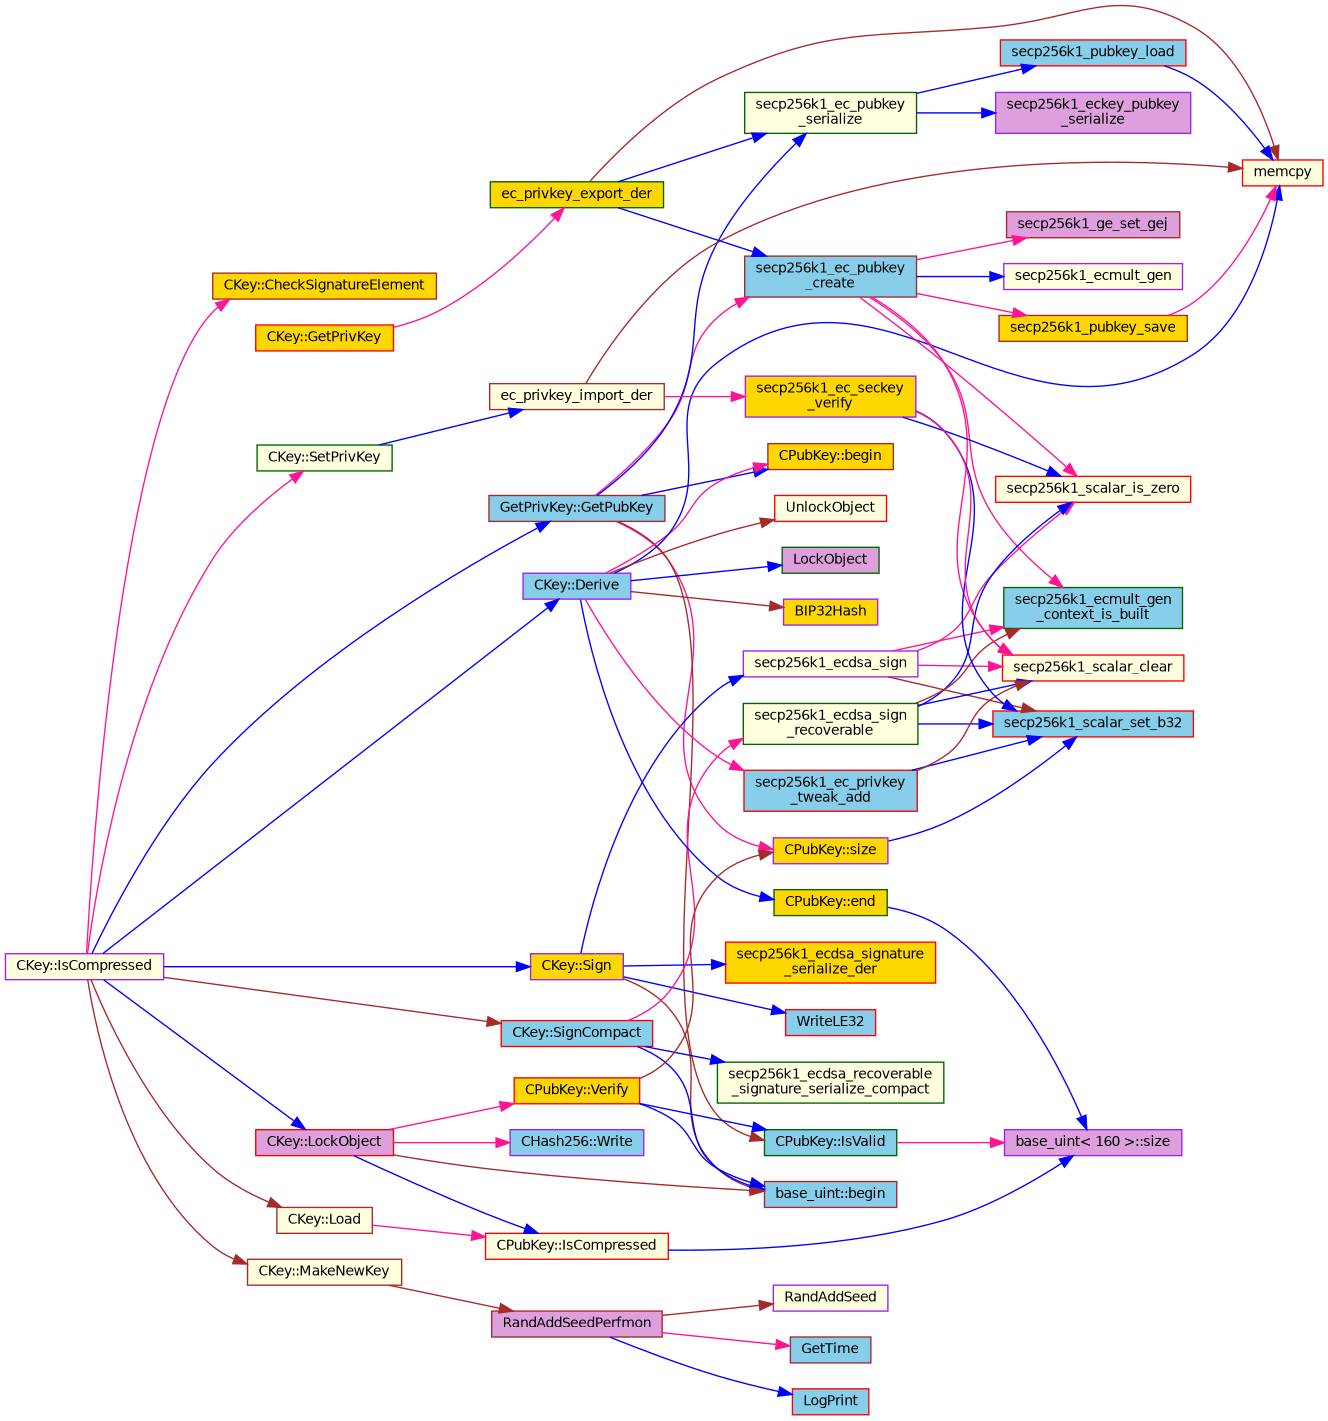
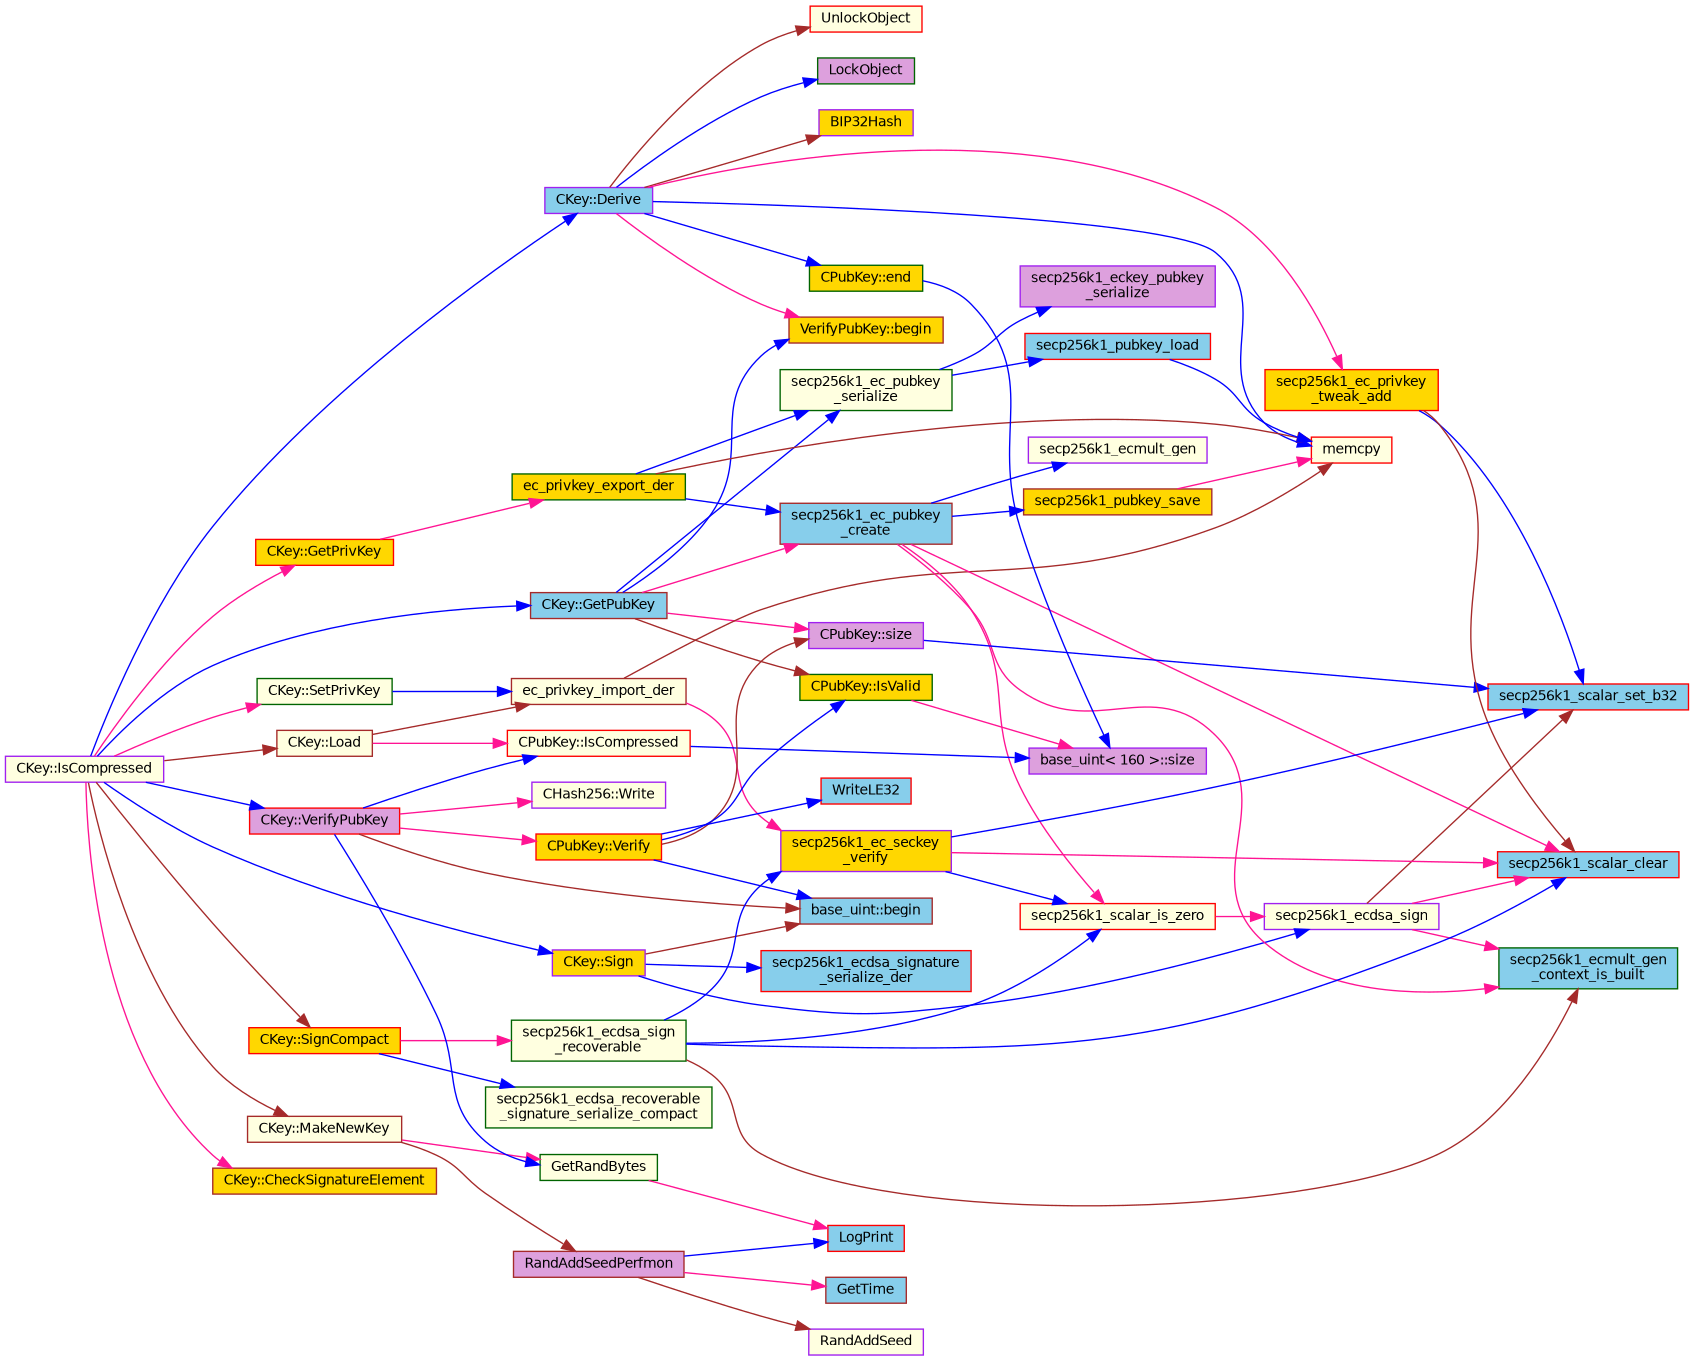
(1093, 225) -> none
(965, 303) -> (981, 514)
(831, 457) -> (866, 330)
(577, 508) -> (599, 606)
(987, 580) -> (1233, 917)
none -> (177, 651)
(1093, 668) -> (1588, 865)
none -> (444, 721)
(948, 724) -> (732, 955)
(831, 791) -> (1352, 390)
(831, 851) -> (866, 636)
(831, 963) -> (866, 971)
(702, 994) -> (735, 819)
(577, 1034) -> (325, 1041)
(682, 1082) -> none
(325, 1143) -> (325, 821)
(577, 1143) -> (599, 795)
(831, 1143) -> (866, 687)
none -> (599, 1167)
